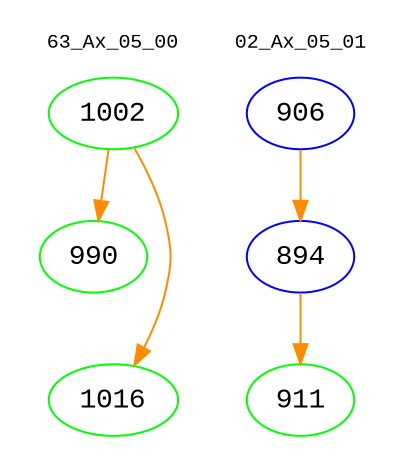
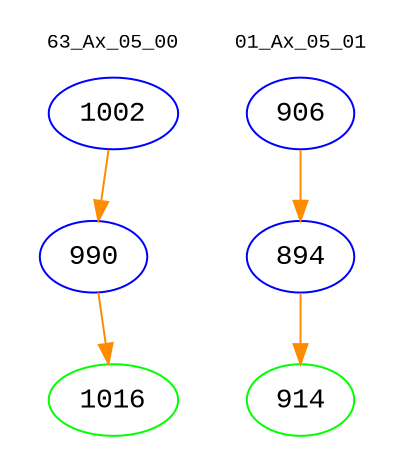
(302, 43) -> (302, 43)
(113, 113) -> (113, 113)
(170, 247) -> (102, 318)
(94, 257) -> (94, 257)
(301, 400) -> (301, 400)
